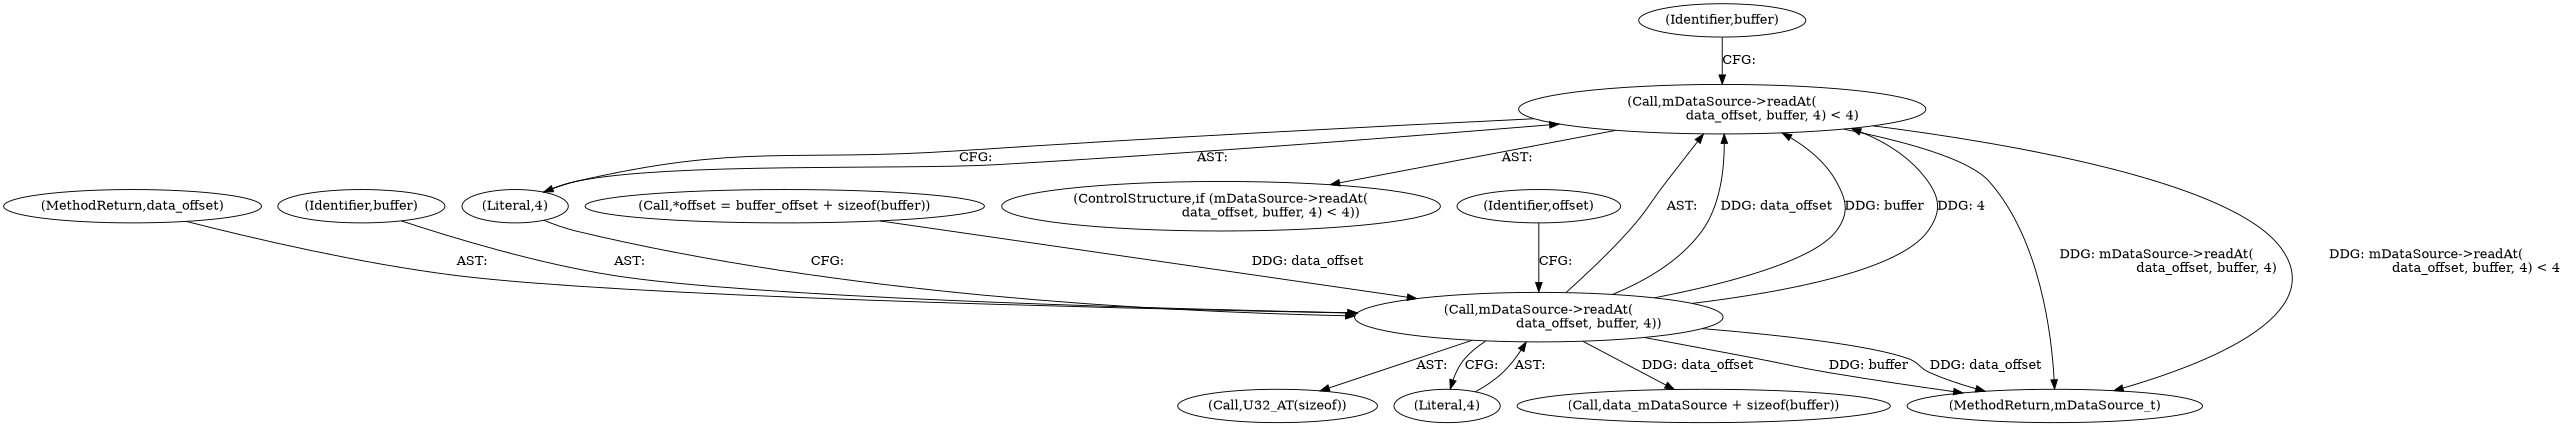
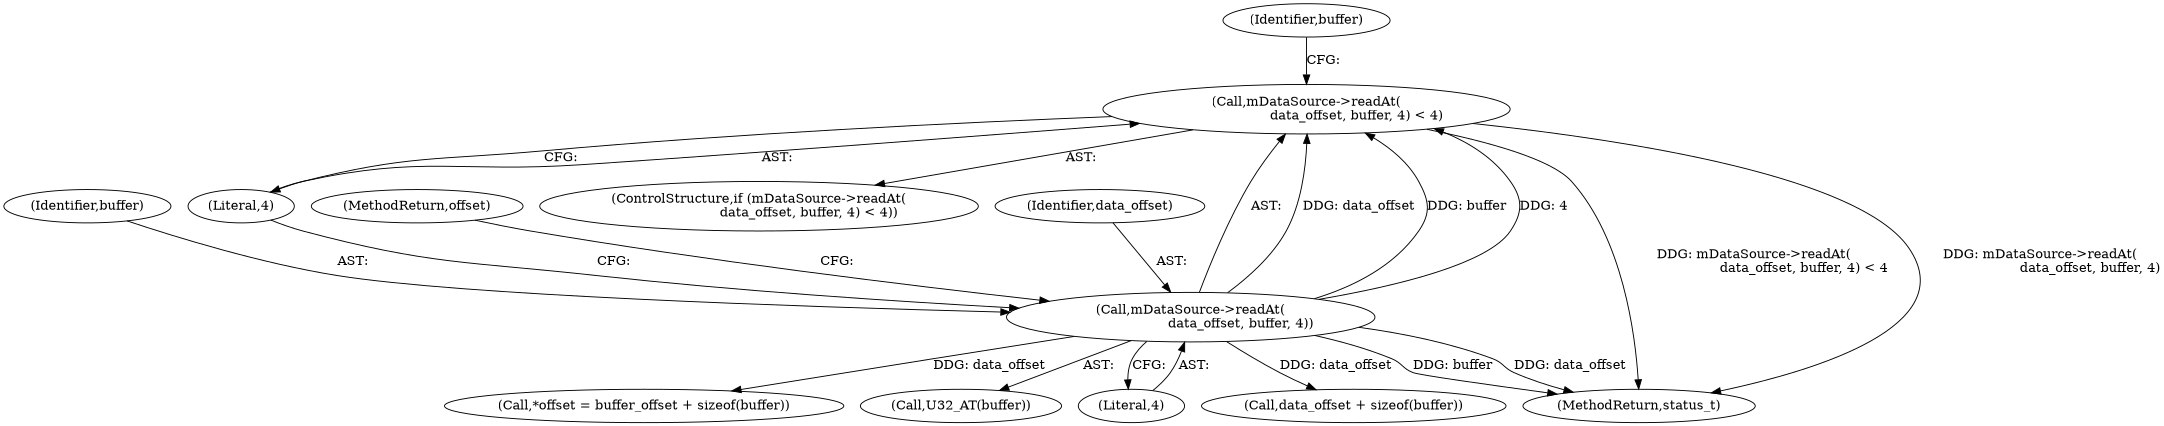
(133, 206) -> (1100, 206)
(1539, 206) -> (417, 206)
(1144, 259) -> (907, 363)
(1278, 406) -> (961, 406)
(1704, 406) -> (1354, 406)
(2055, 406) -> (1639, 406)
